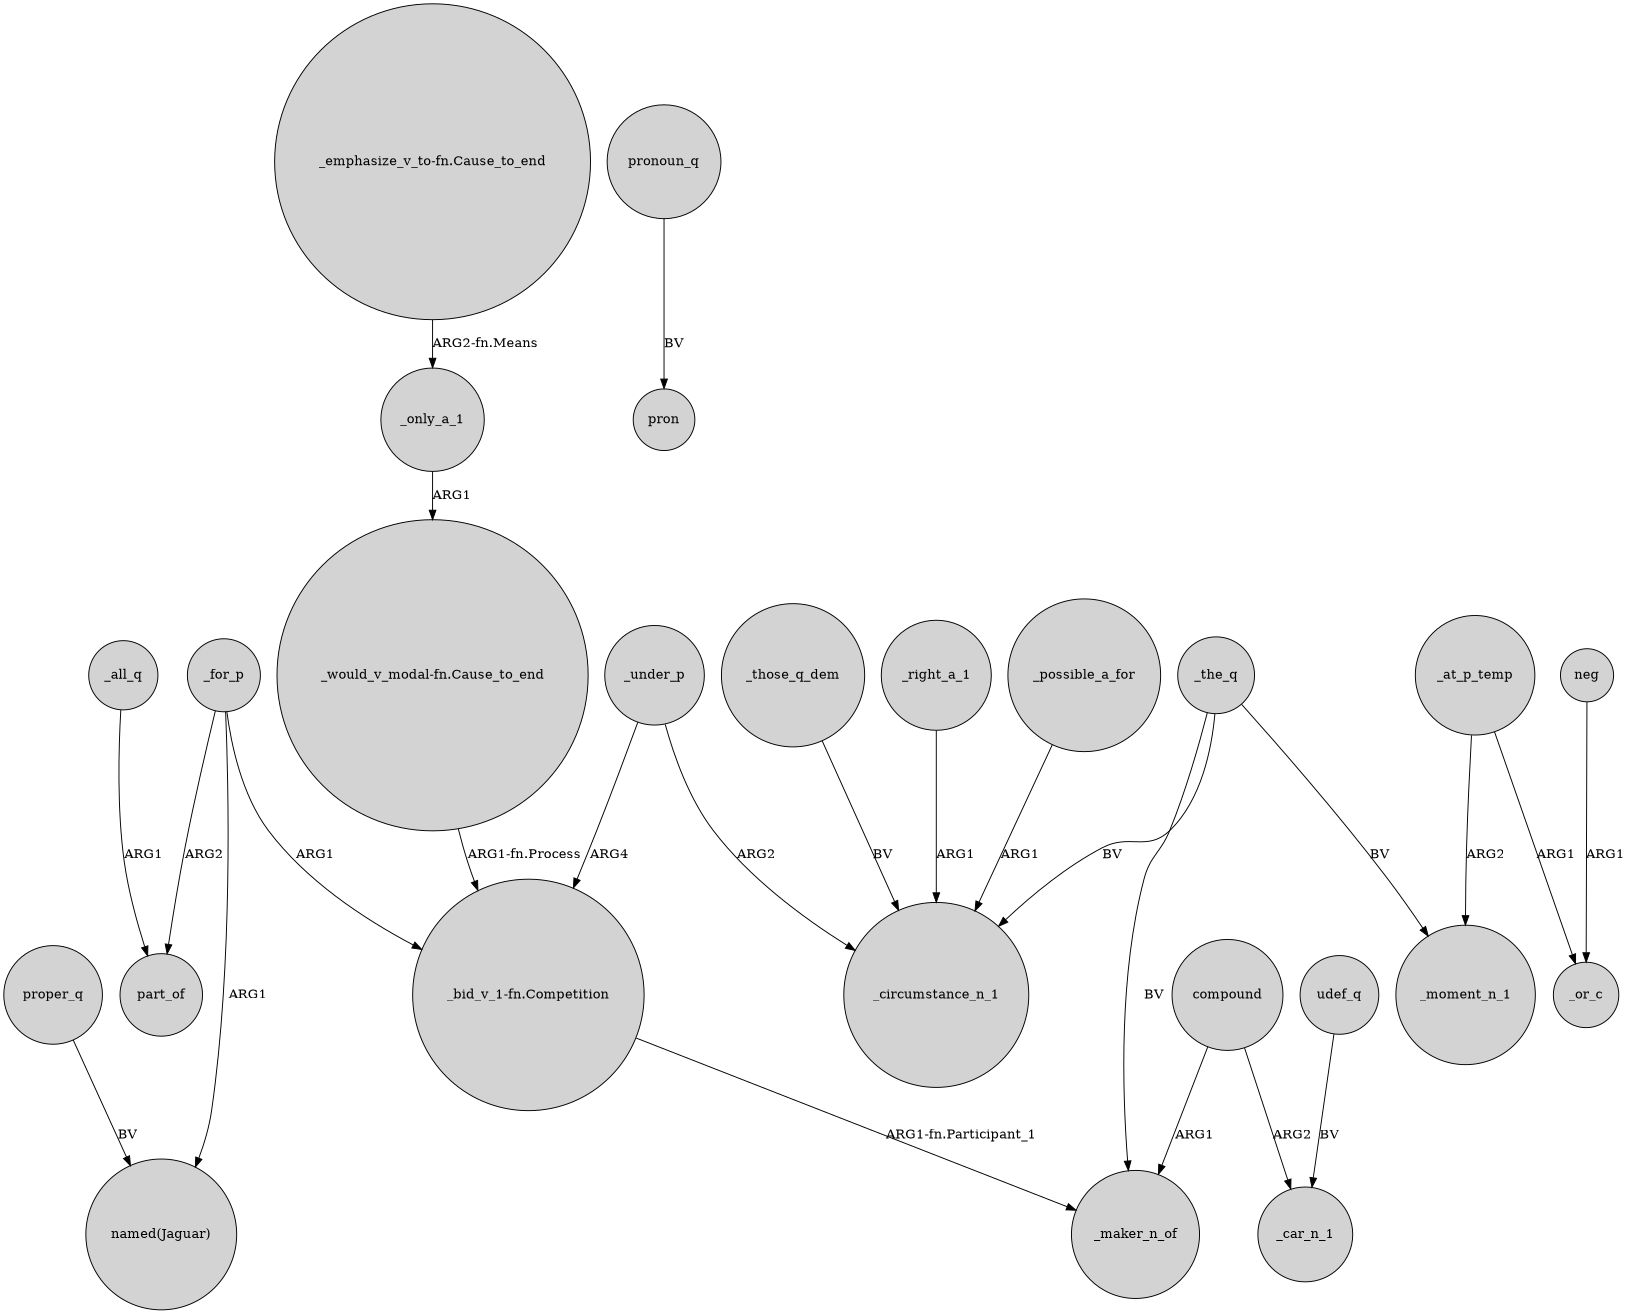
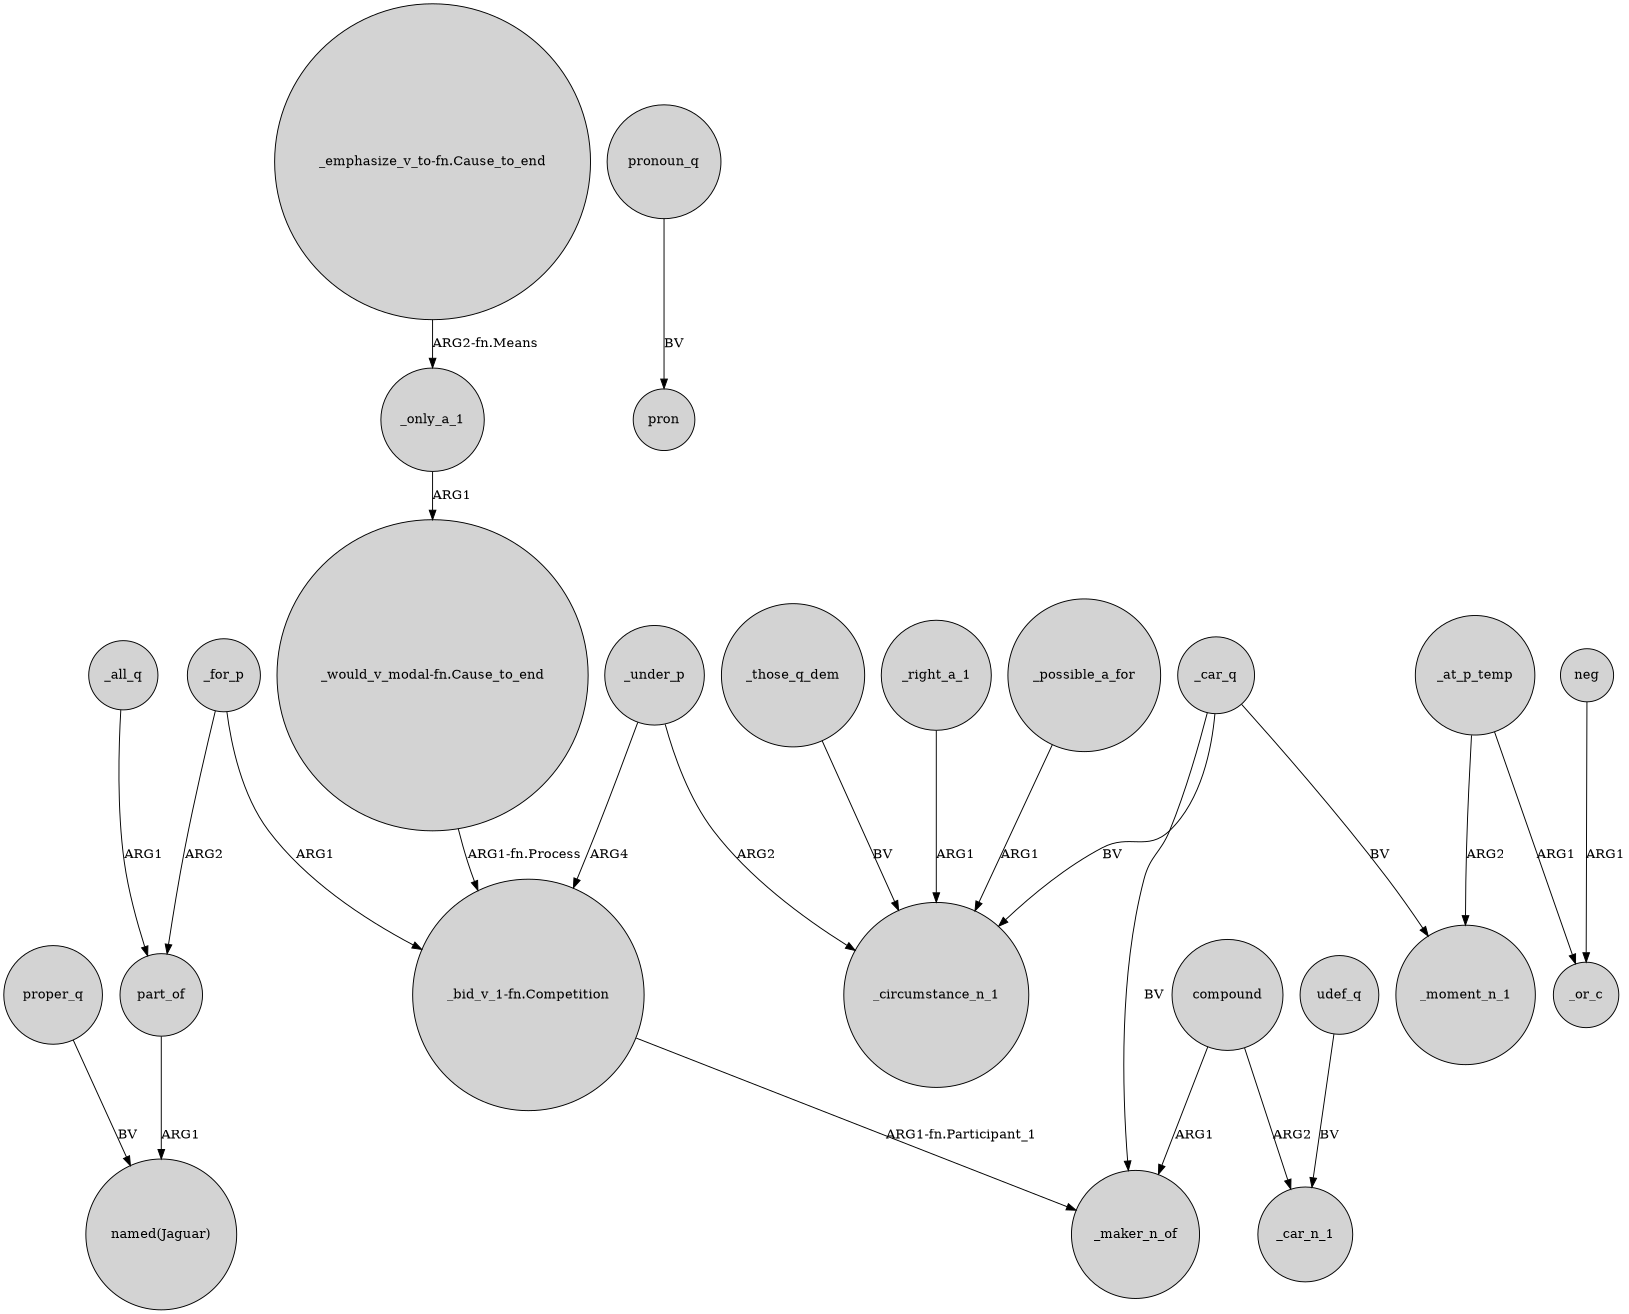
(1216, 675) -> (1216, 675)
(226, 936) -> (161, 1093)
